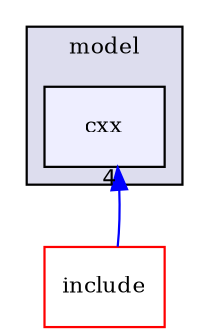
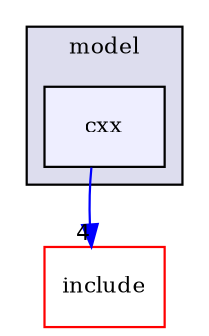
(119, 218) -> (90, 199)
